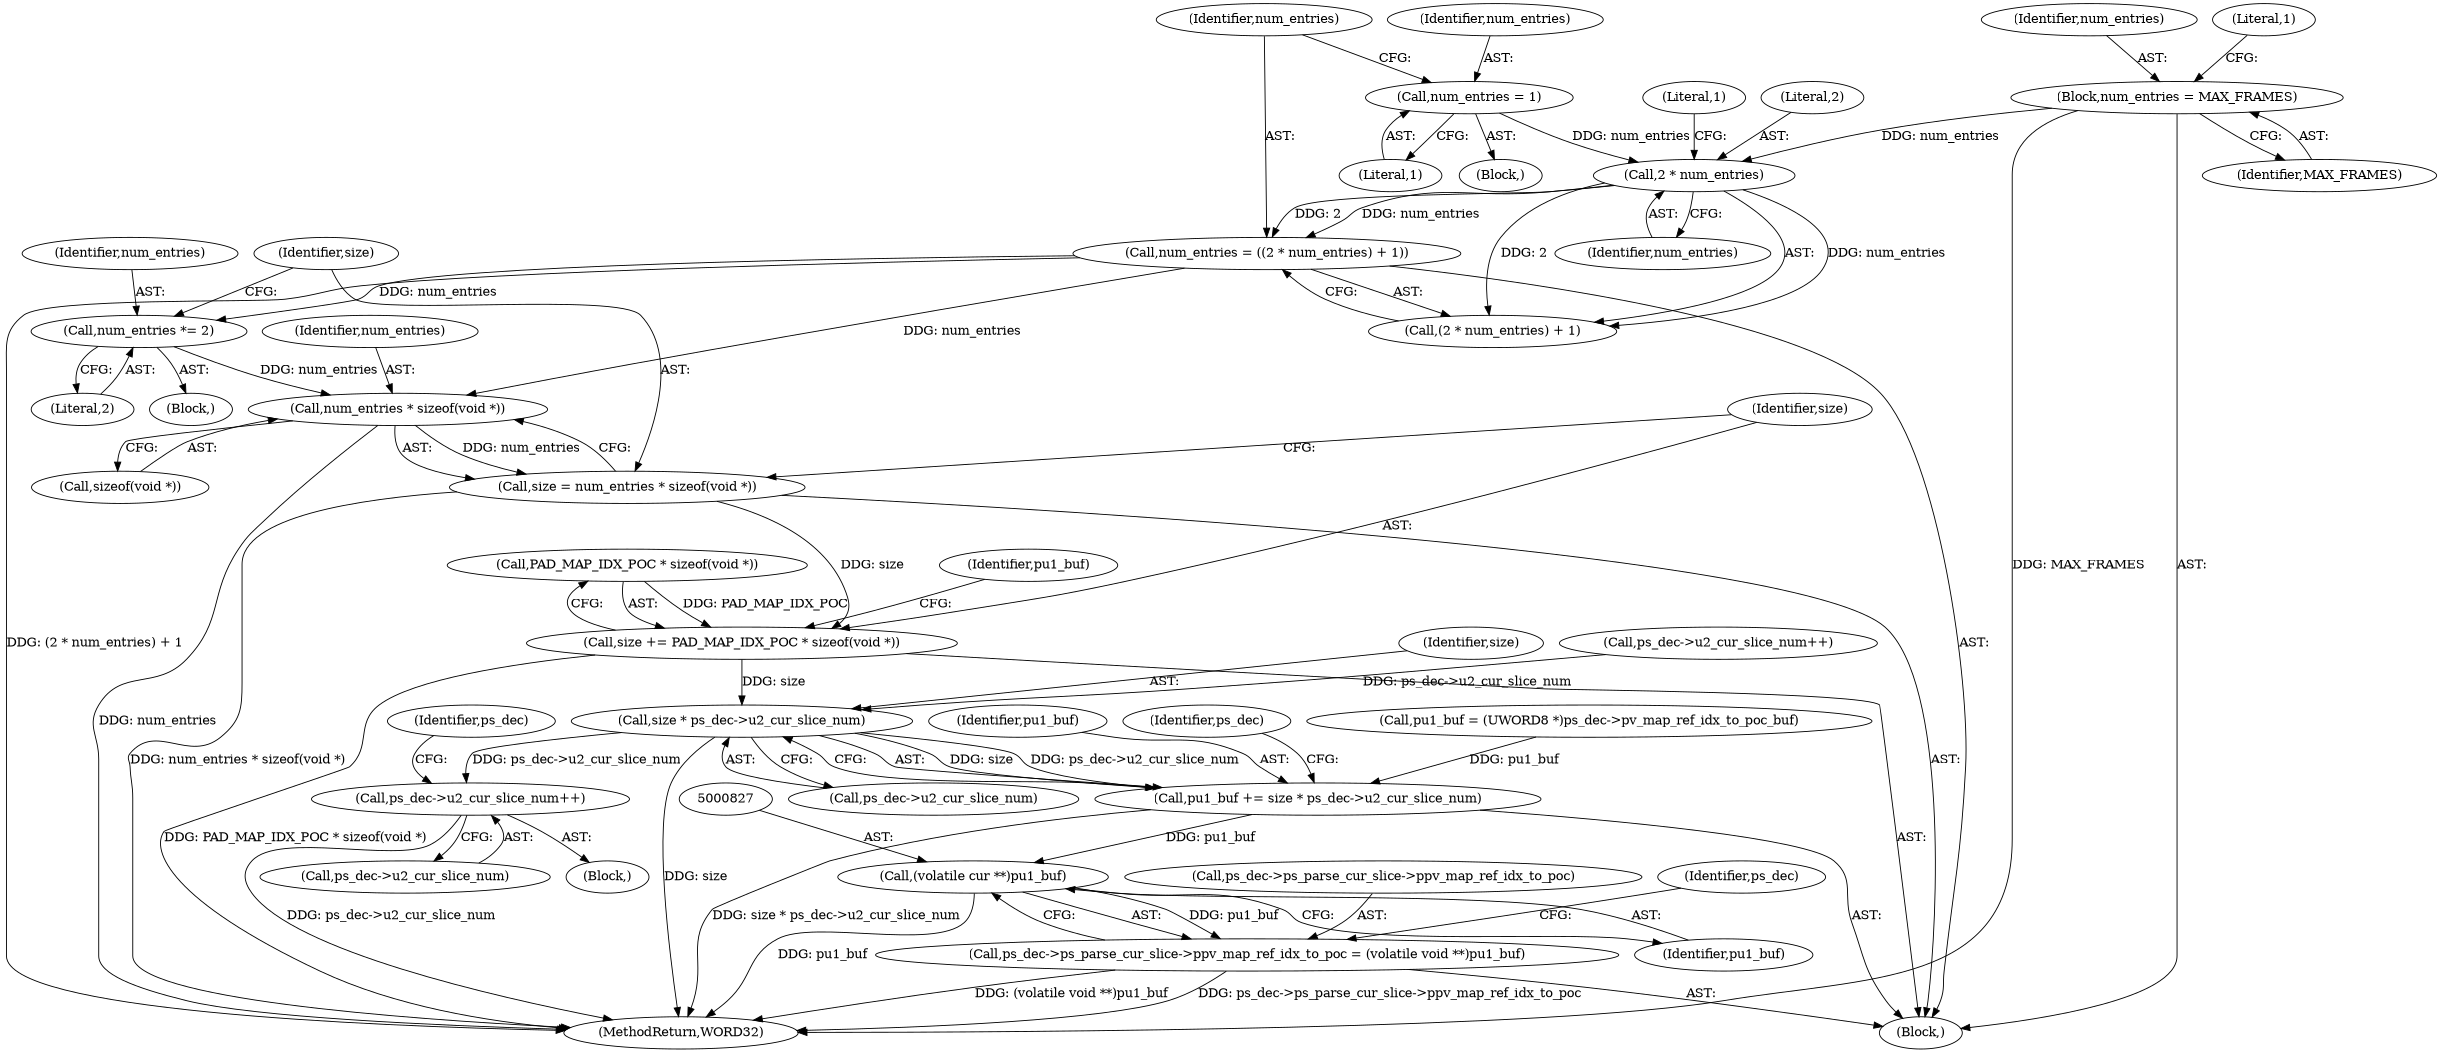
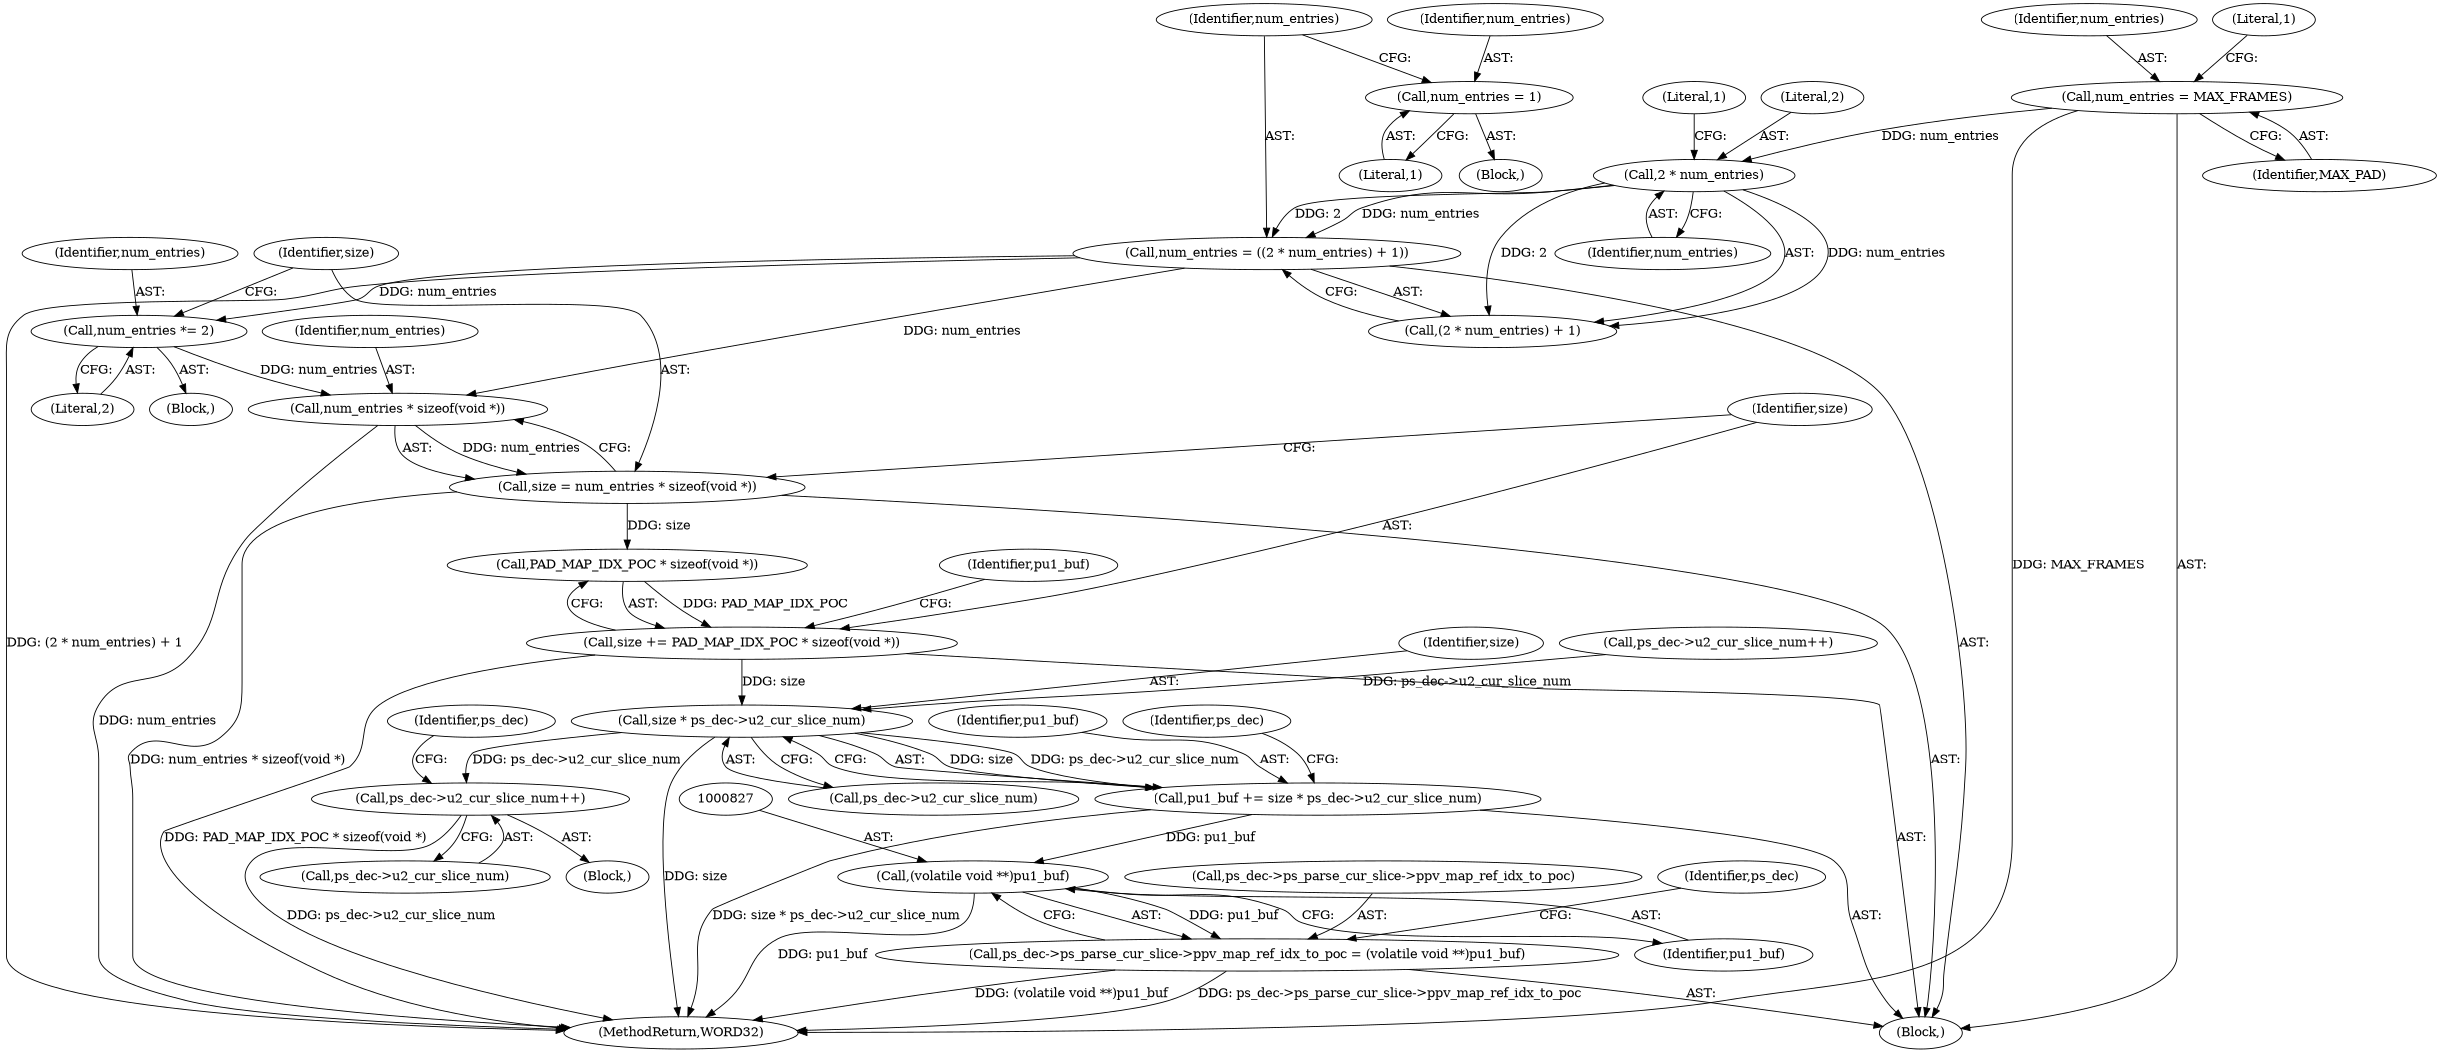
(2177, 98) -> (2177, 98)
(1563, 140) -> none
(2319, 176) -> (2319, 176)
(120, 487) -> none
(807, 542) -> (627, 522)
(1589, 721) -> none
(726, 799) -> (726, 799)
(973, 877) -> (973, 877)
